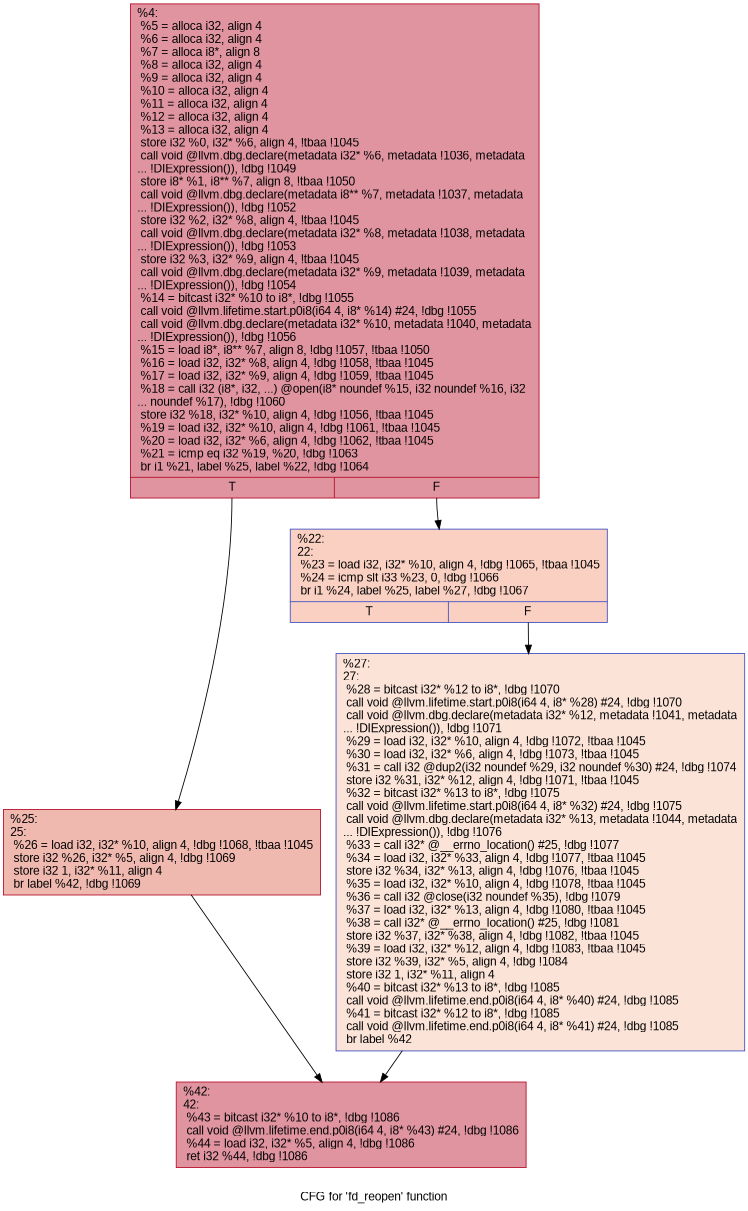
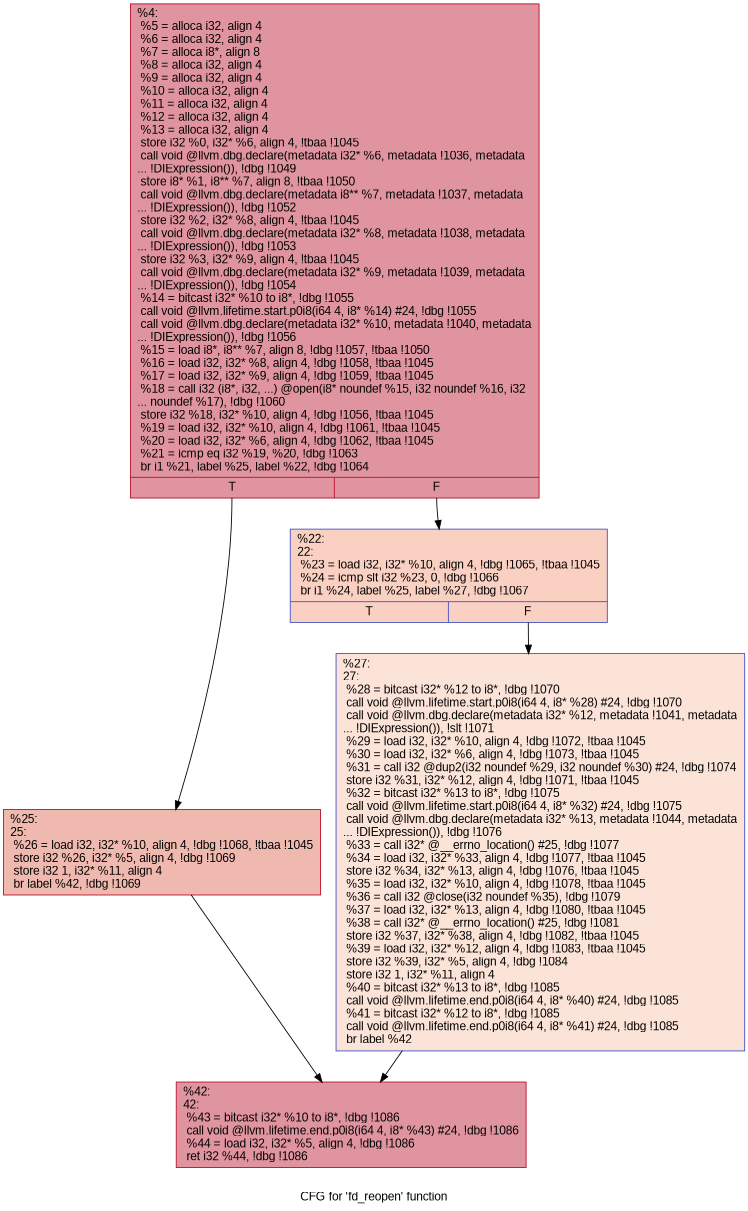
(398, 578) -> (398, 578)
(422, 729) -> (419, 729)
